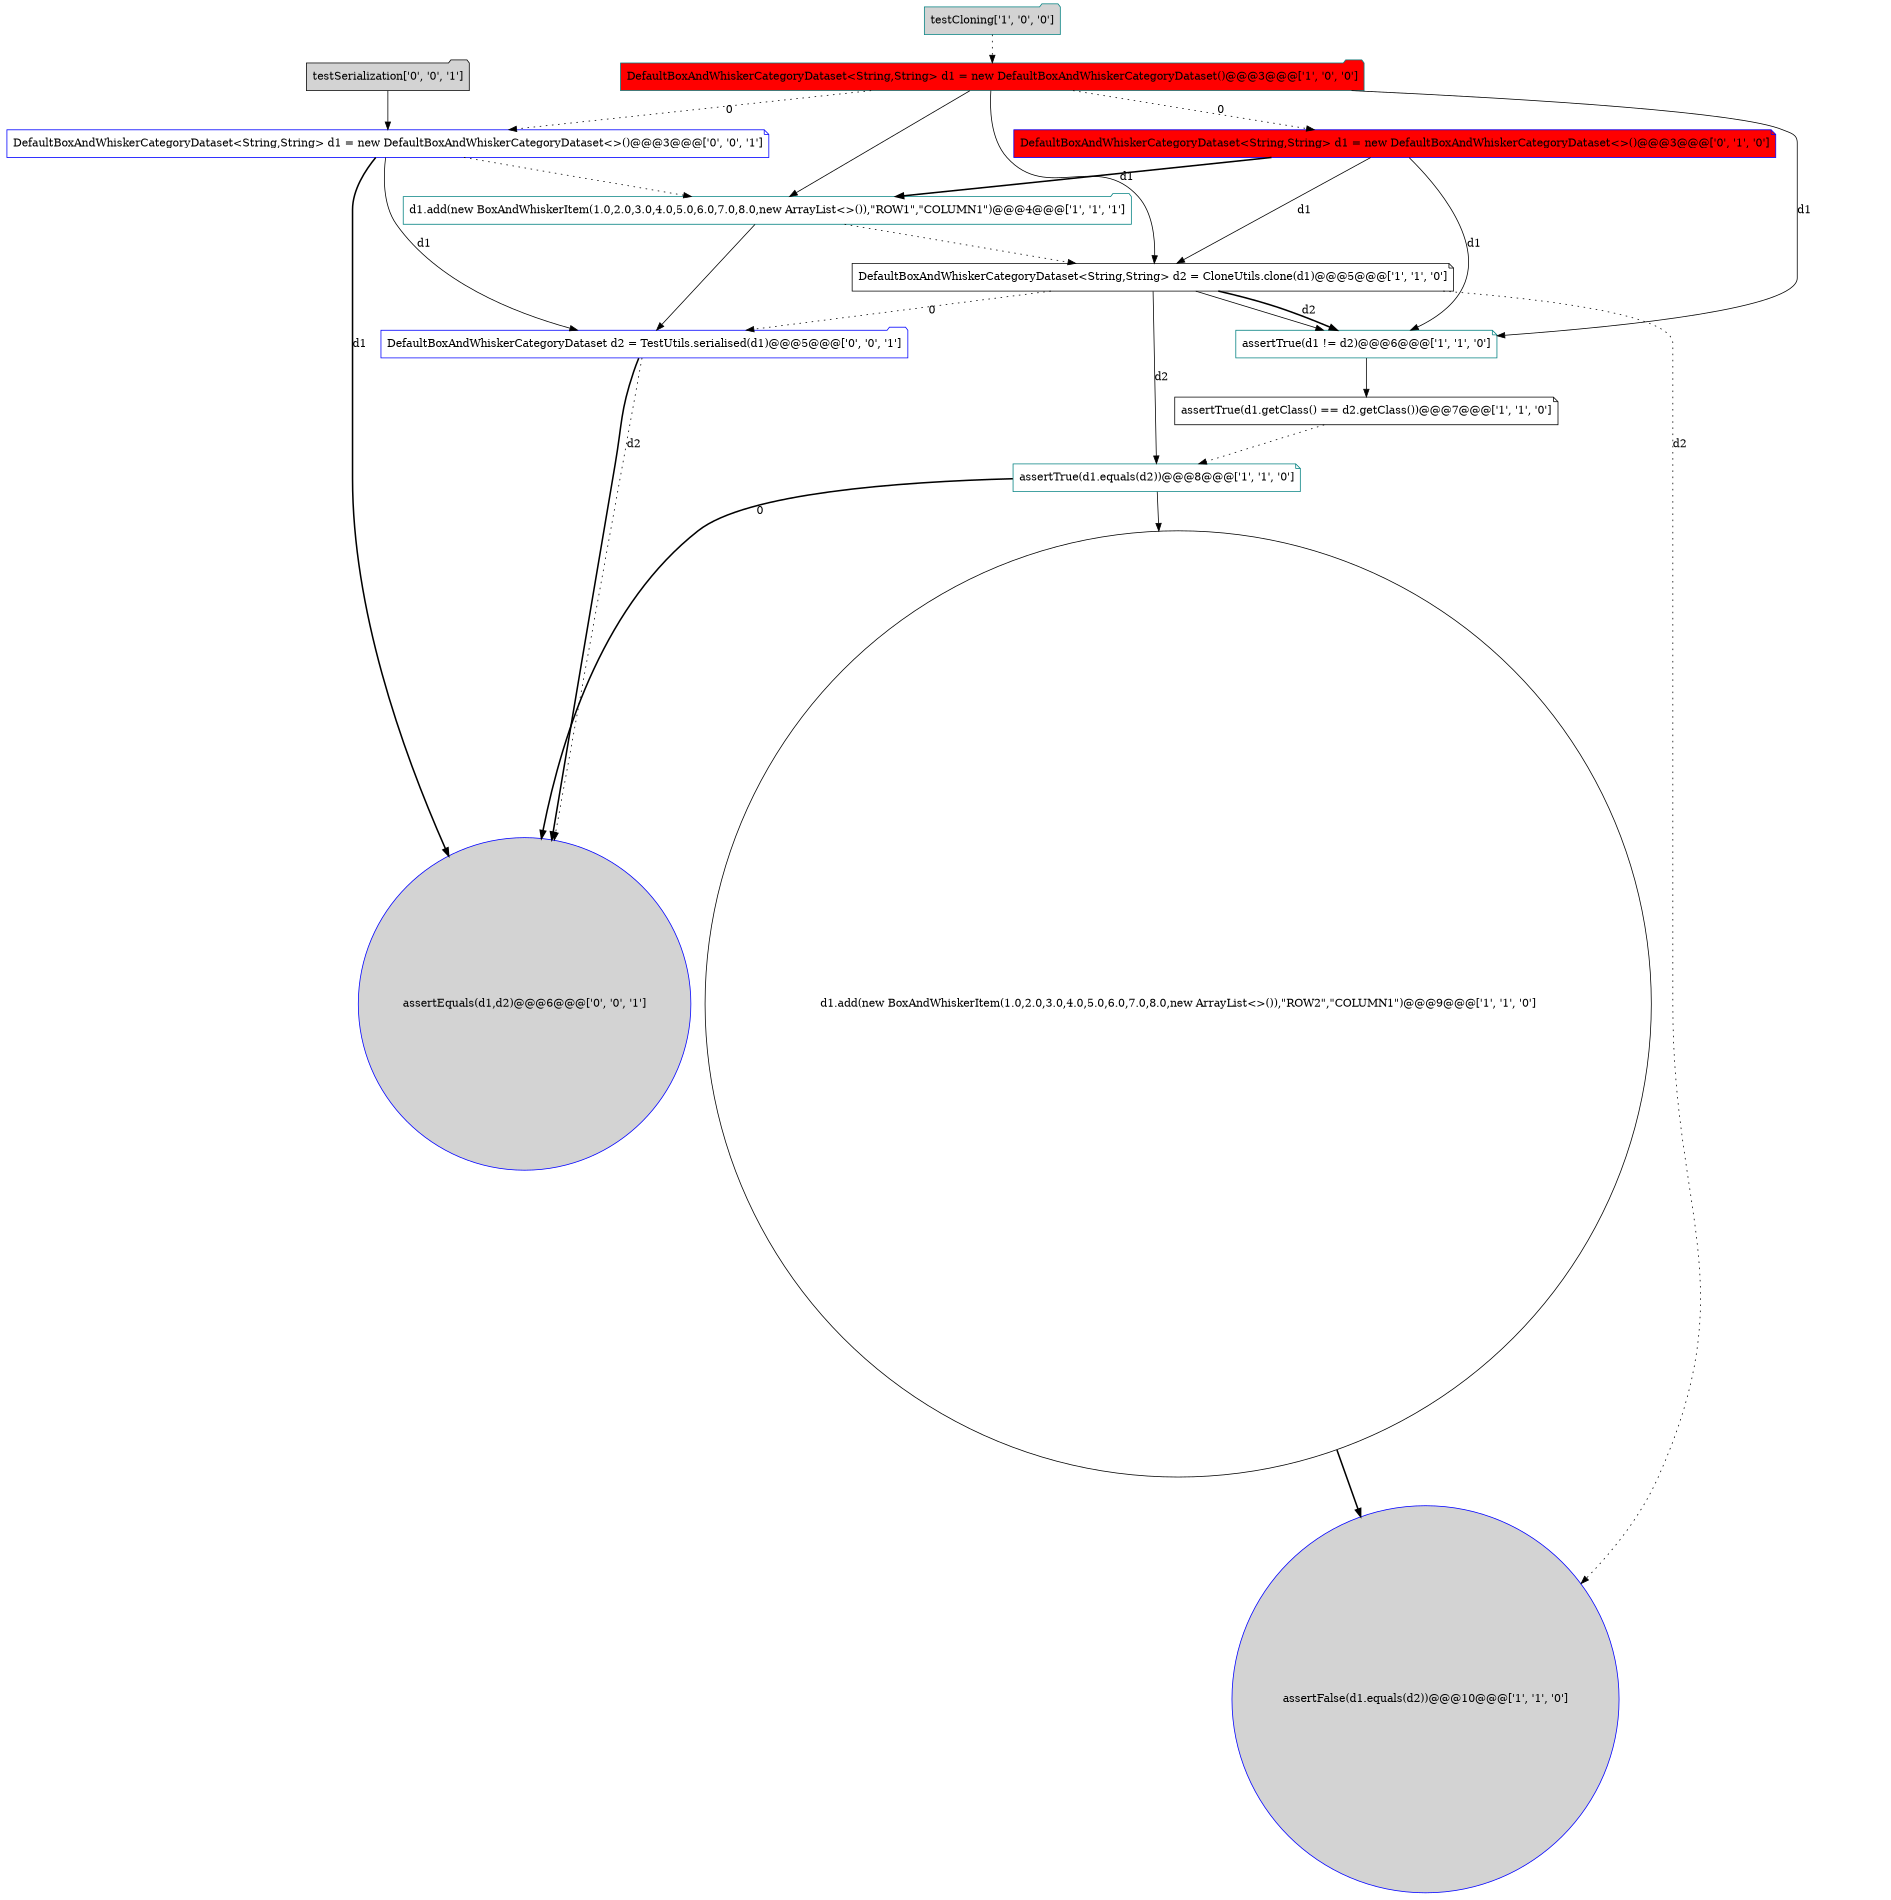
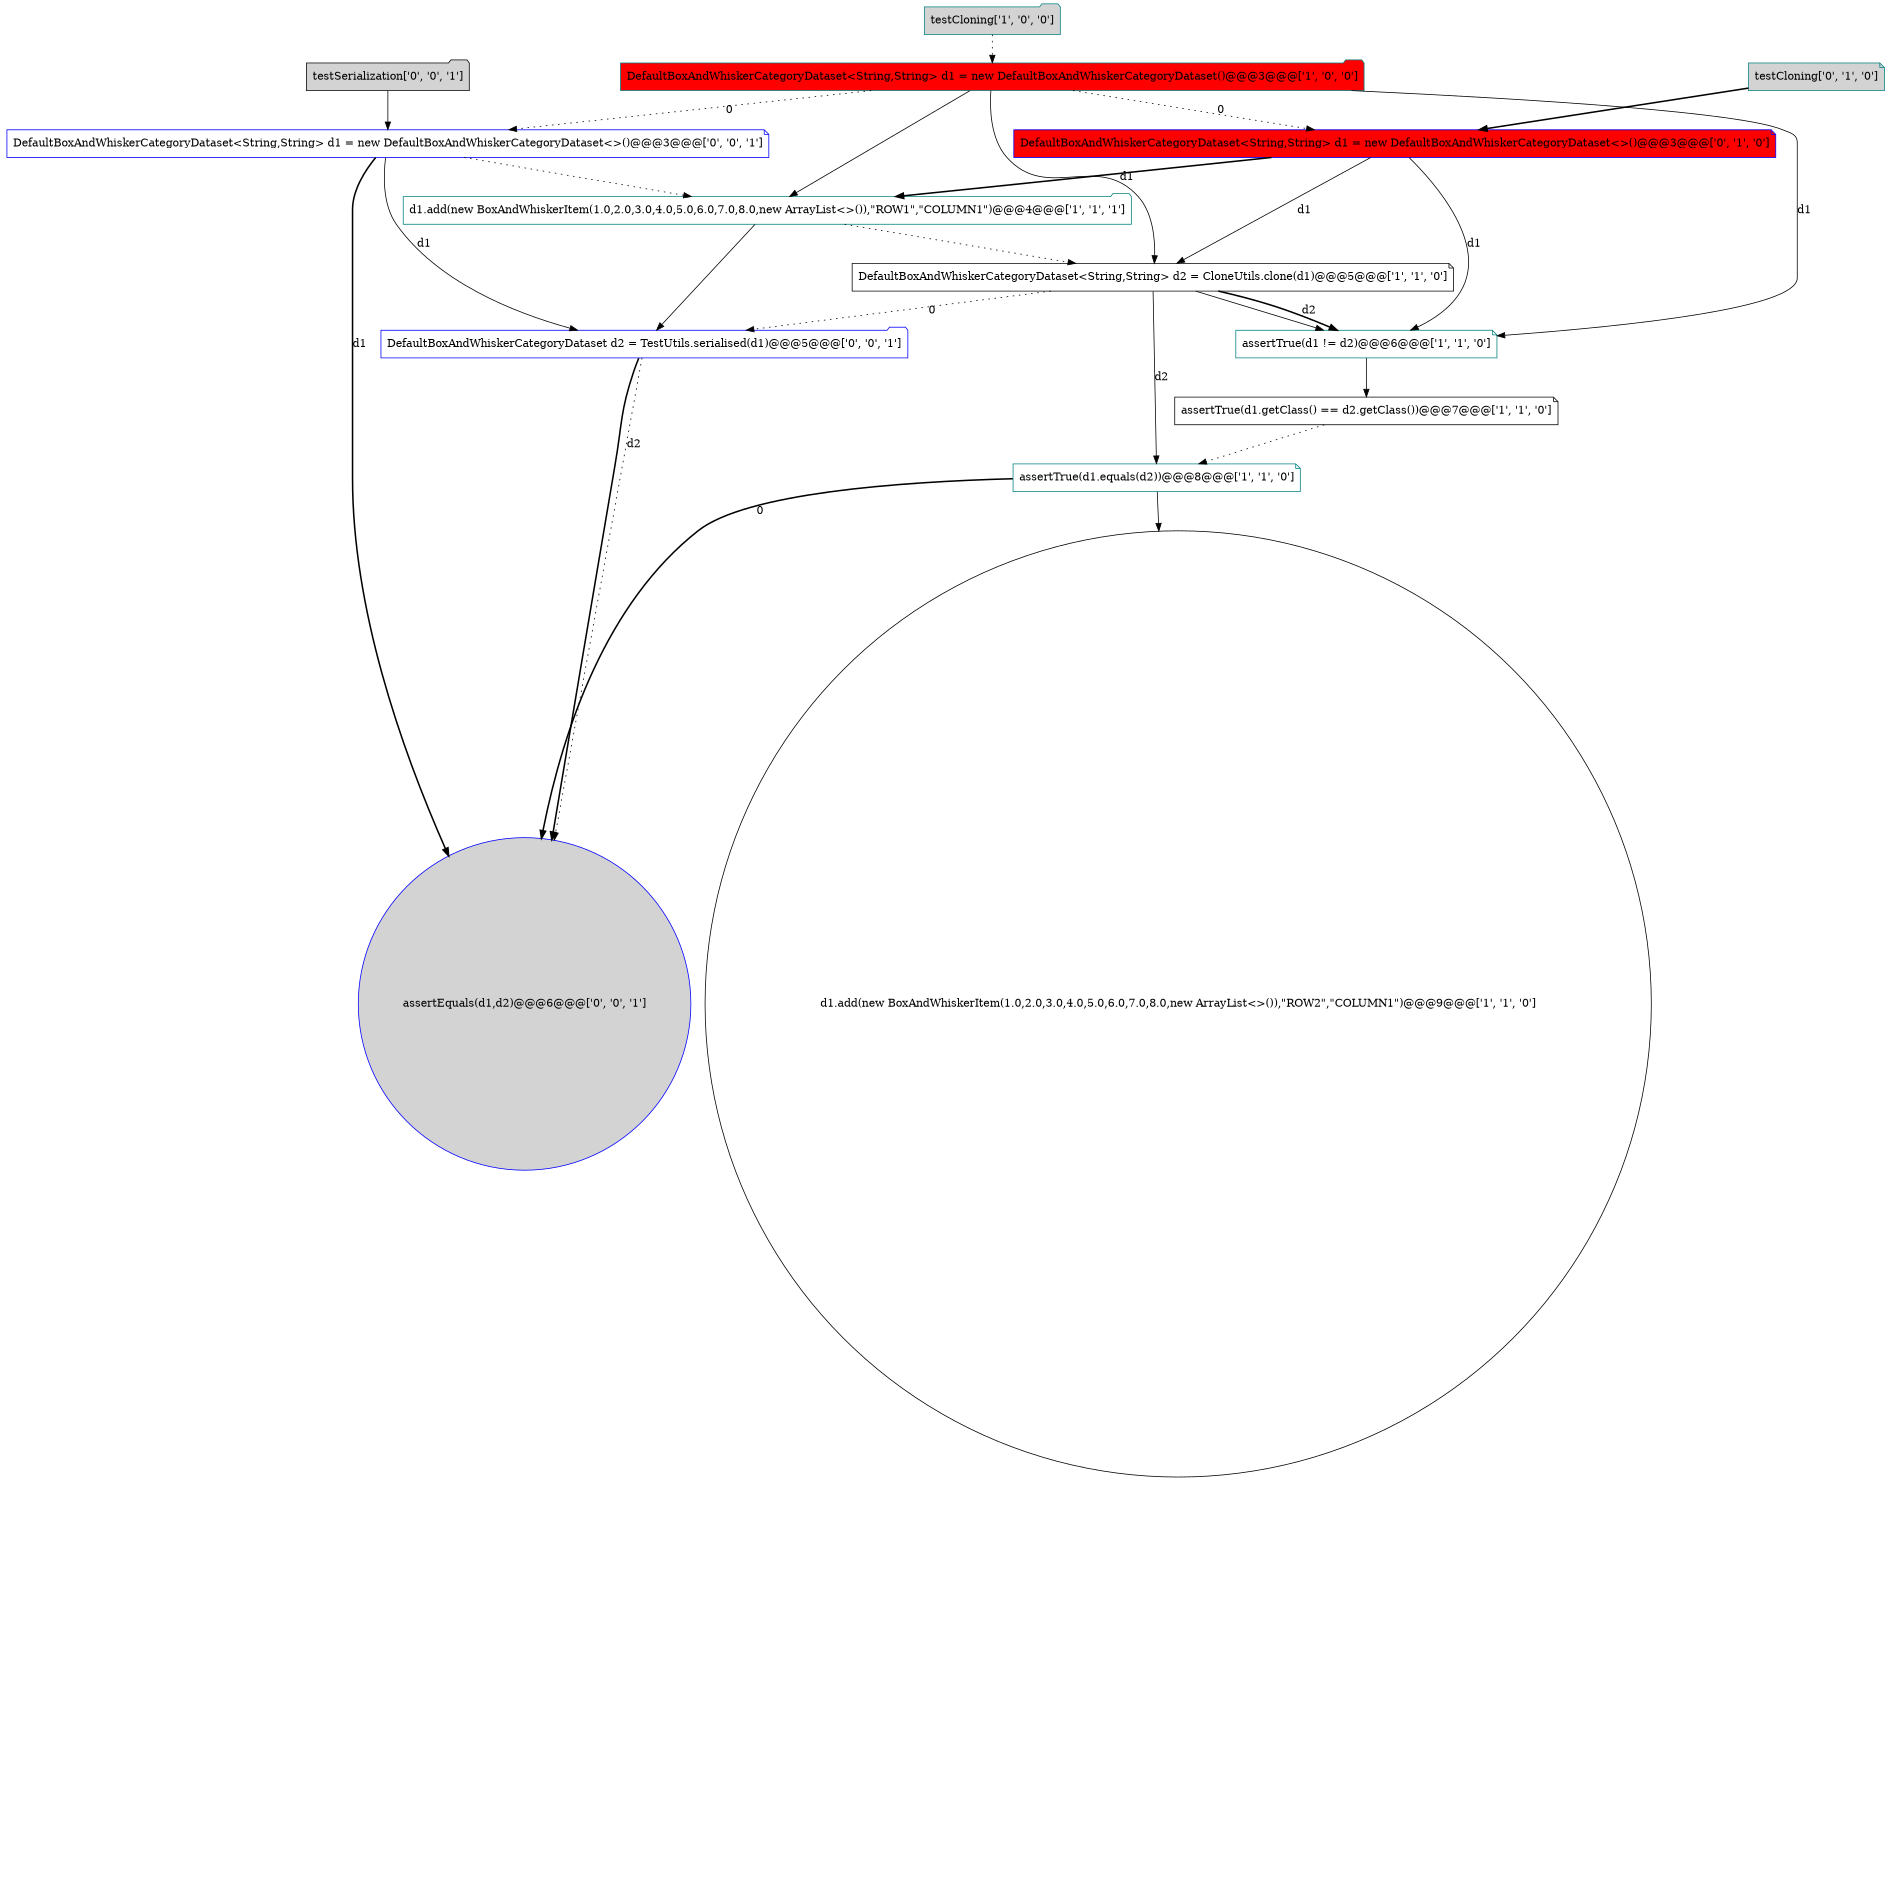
none -> (1816, 77)
(1426, 1699) -> none
